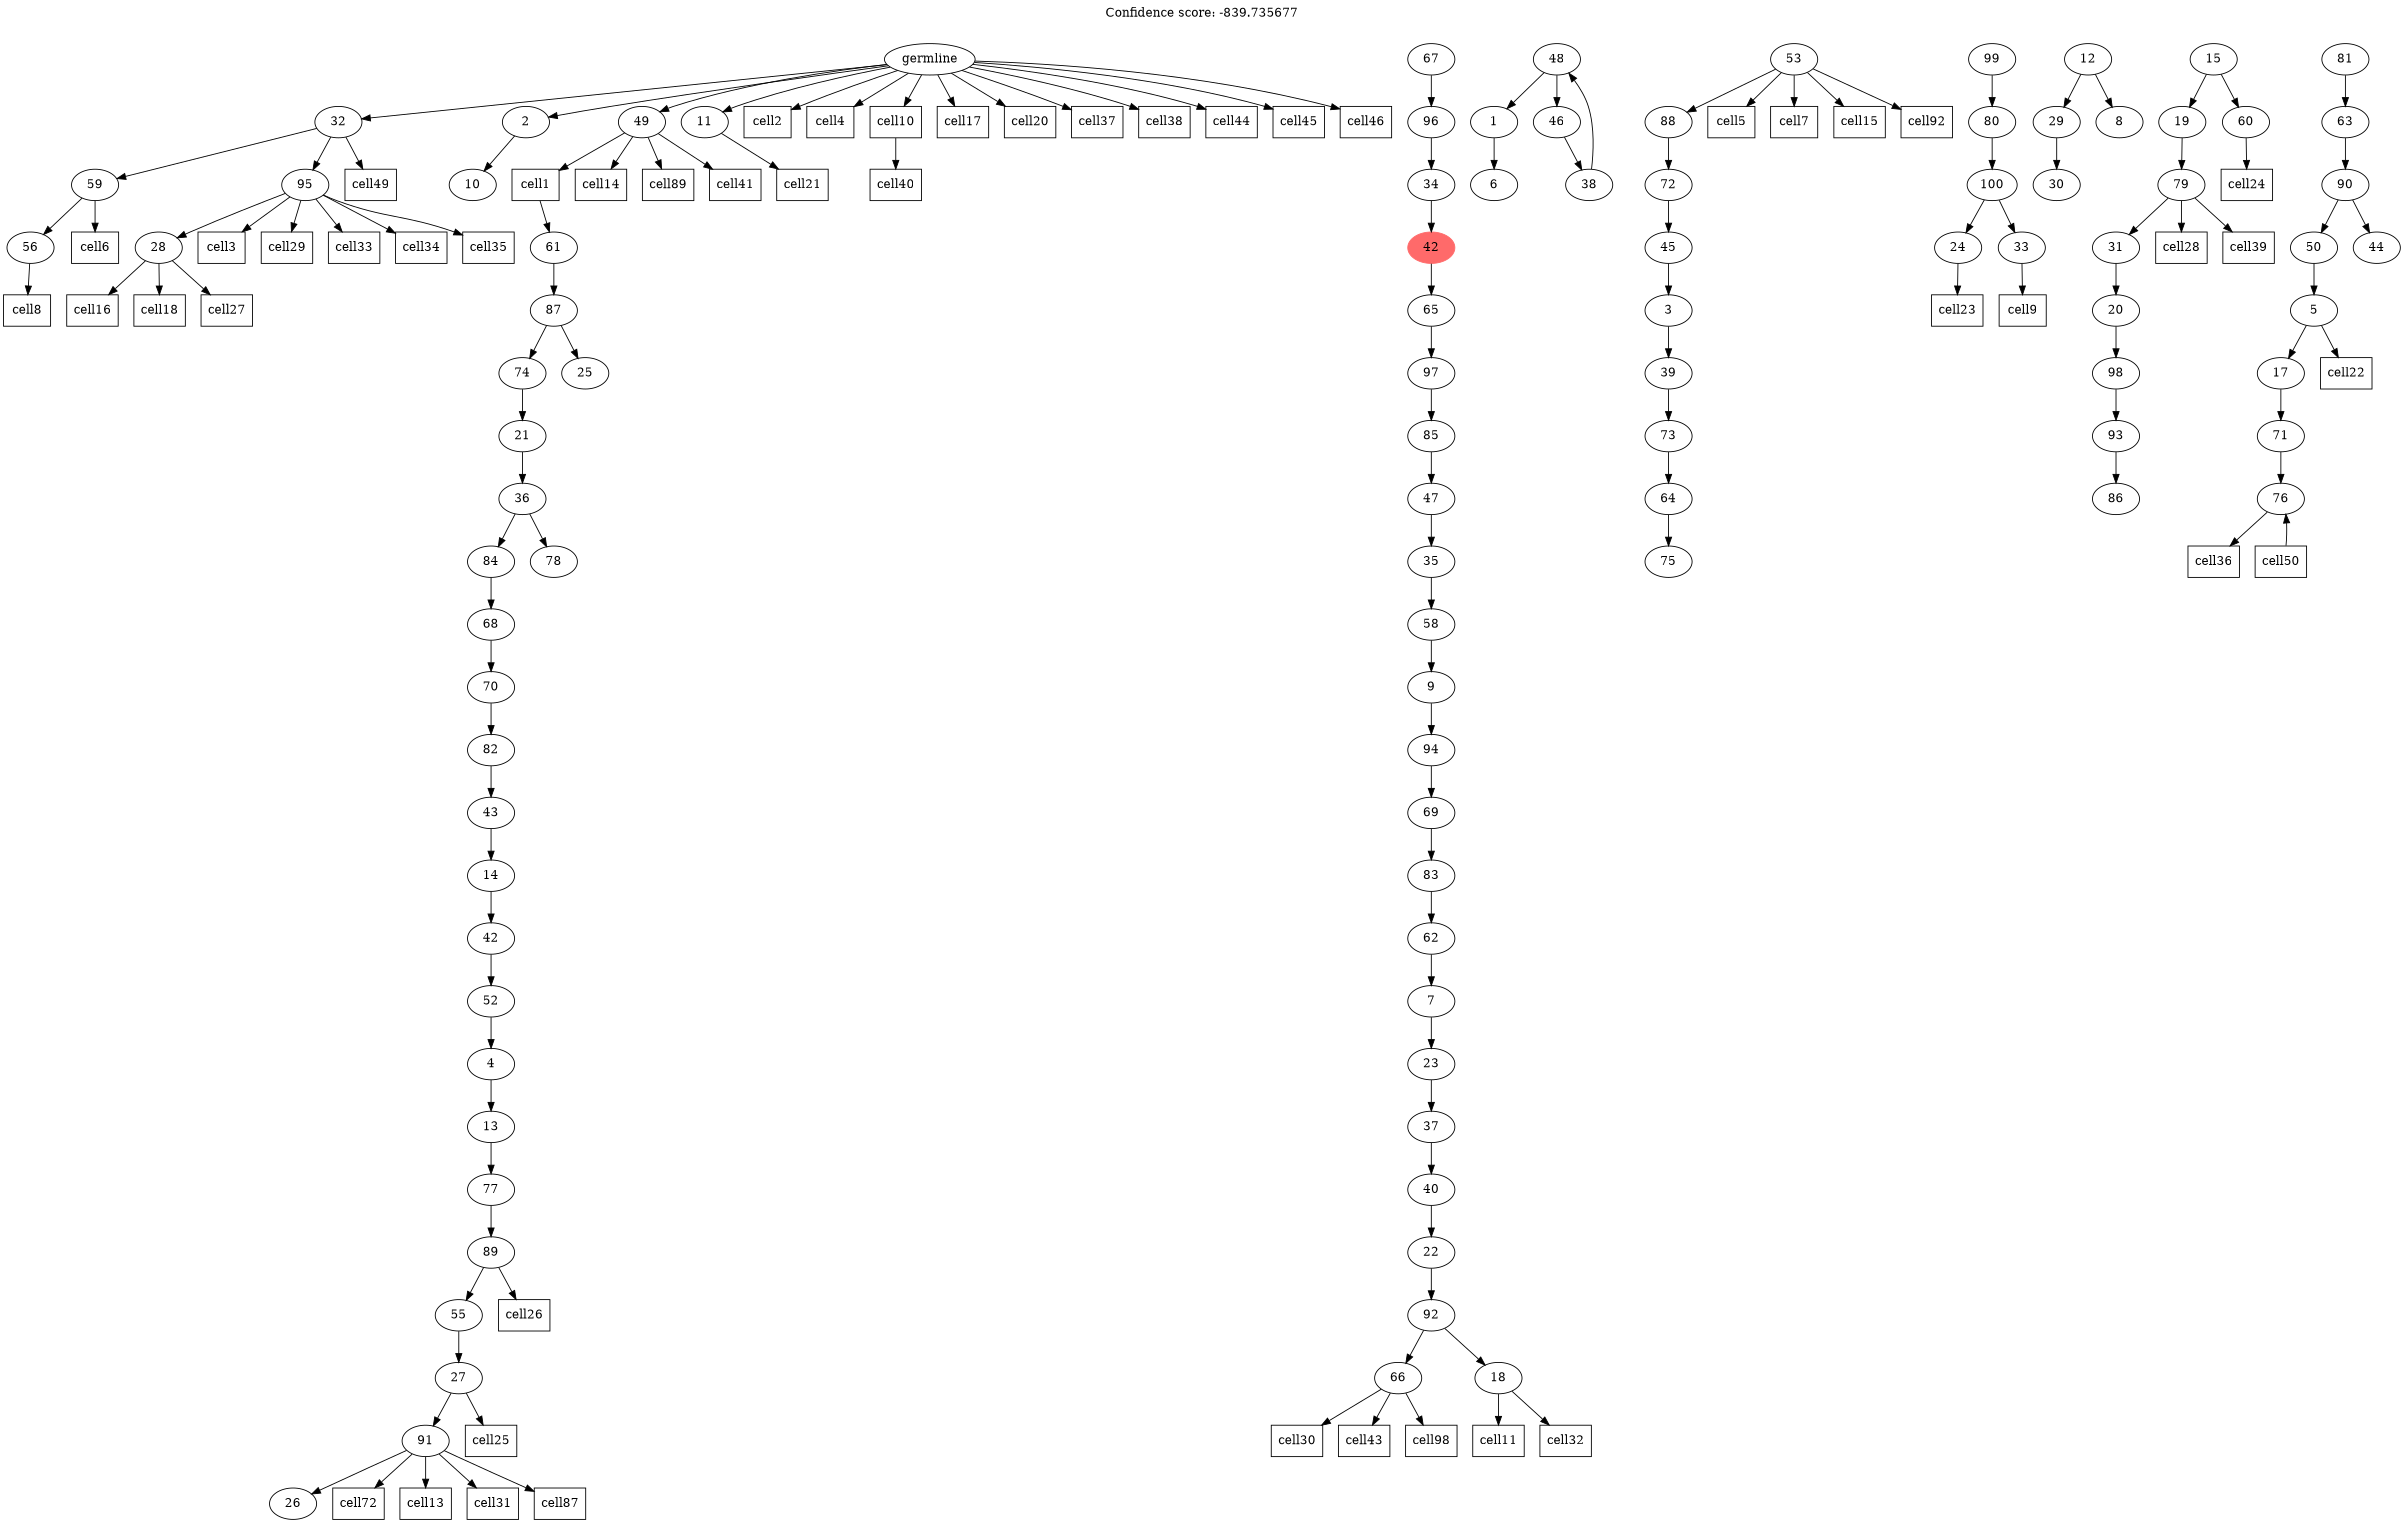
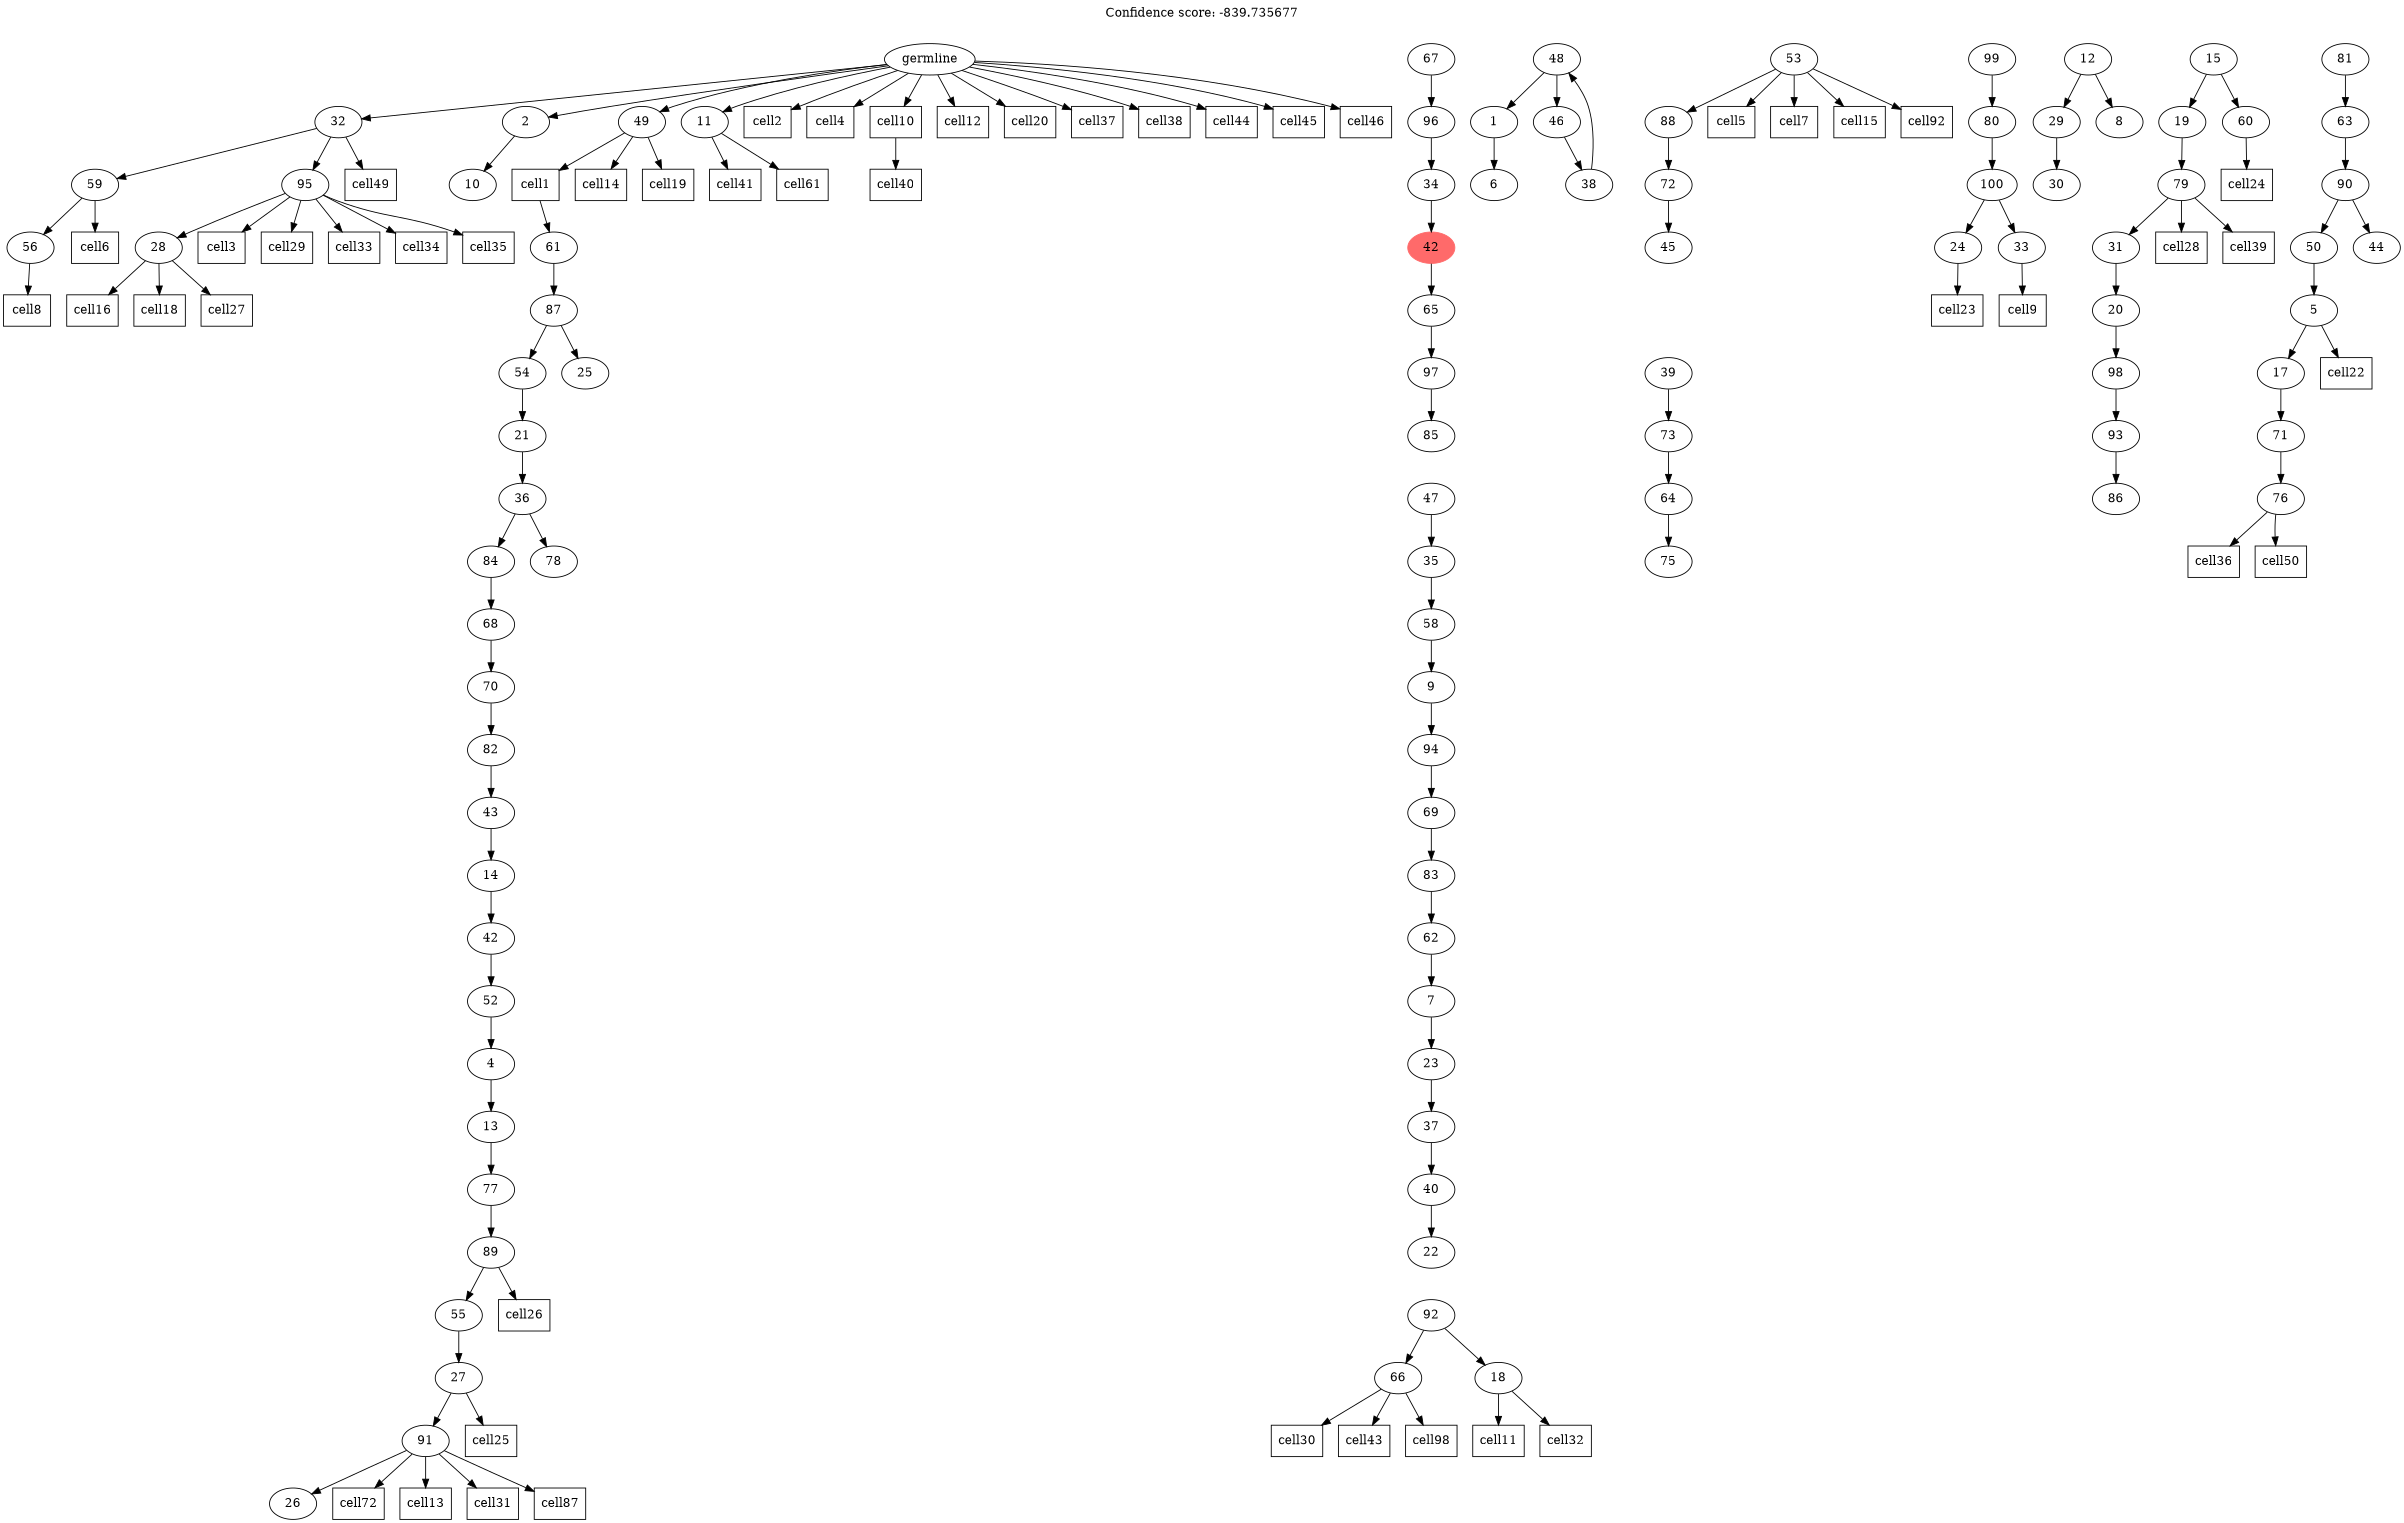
(963, 122) -> (963, 122)
(682, 149) -> (718, 149)
(668, 185) -> (668, 185)
(802, 185) -> (802, 185)
(1669, 311) -> none
(522, 373) -> (522, 373)
(1431, 463) -> none
(2287, 534) -> (2275, 526)
(1431, 1280) -> none
